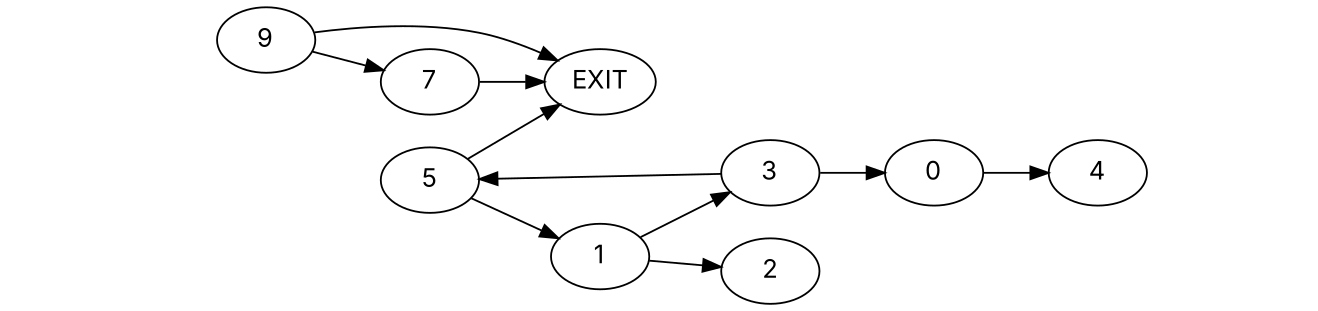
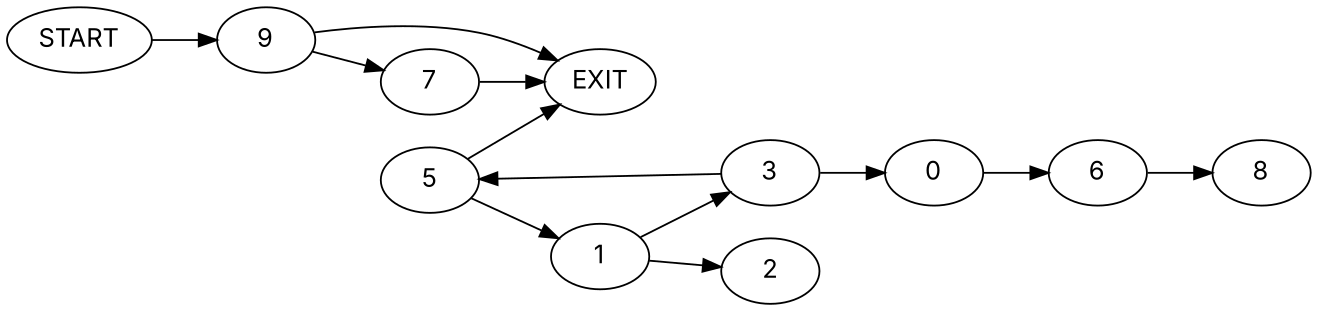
none -> (79, 40)
(1098, 173) -> (1098, 173)
none -> (1262, 173)
